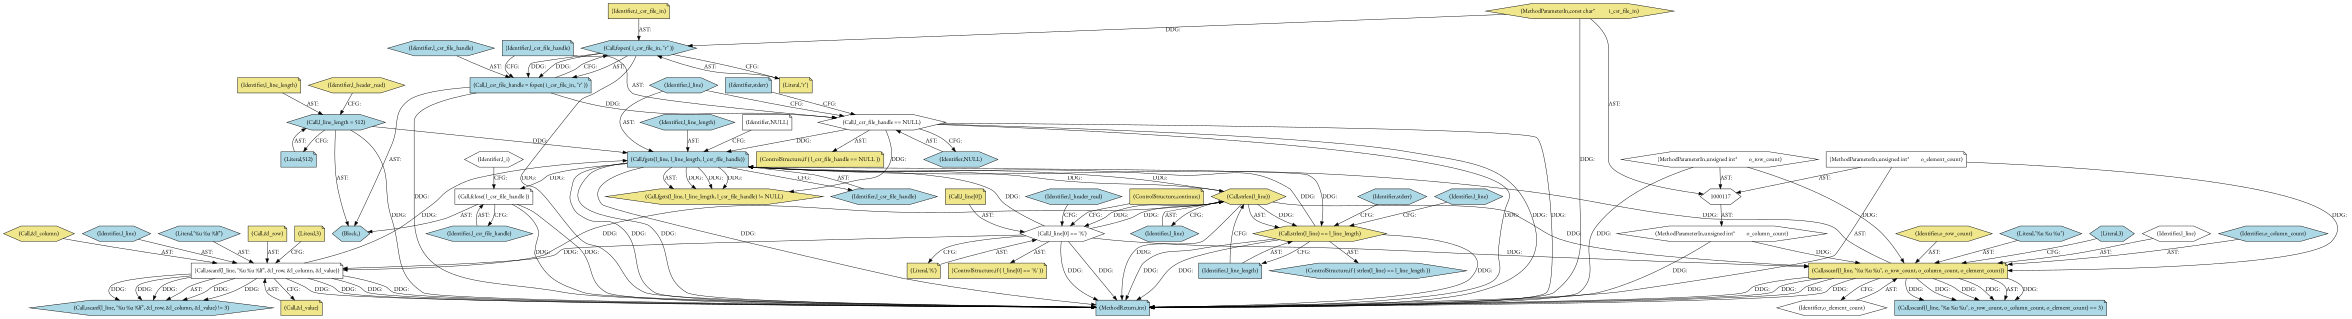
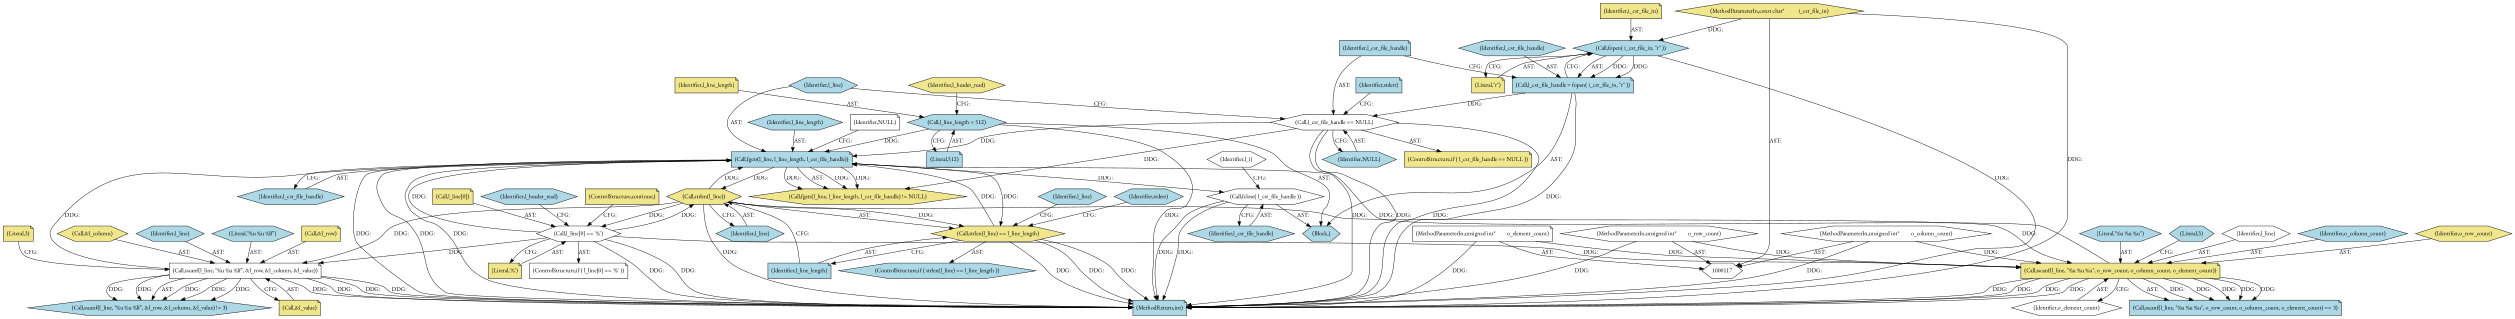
(494, 197) -> (1266, 197)
(1721, 213) -> (1798, 254)
(1861, 234) -> (1461, 271)
(997, 271) -> (579, 271)
